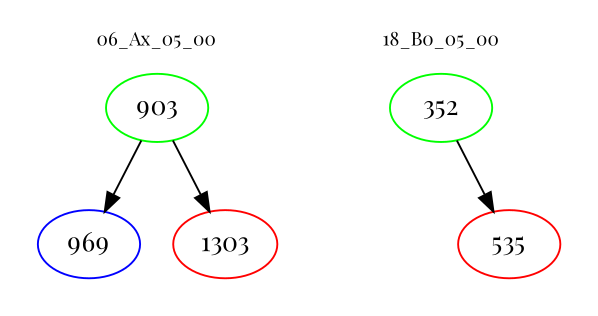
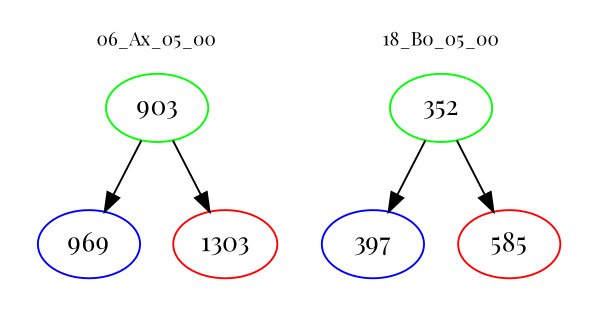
none -> (373, 244)
(509, 244) -> (509, 244)
